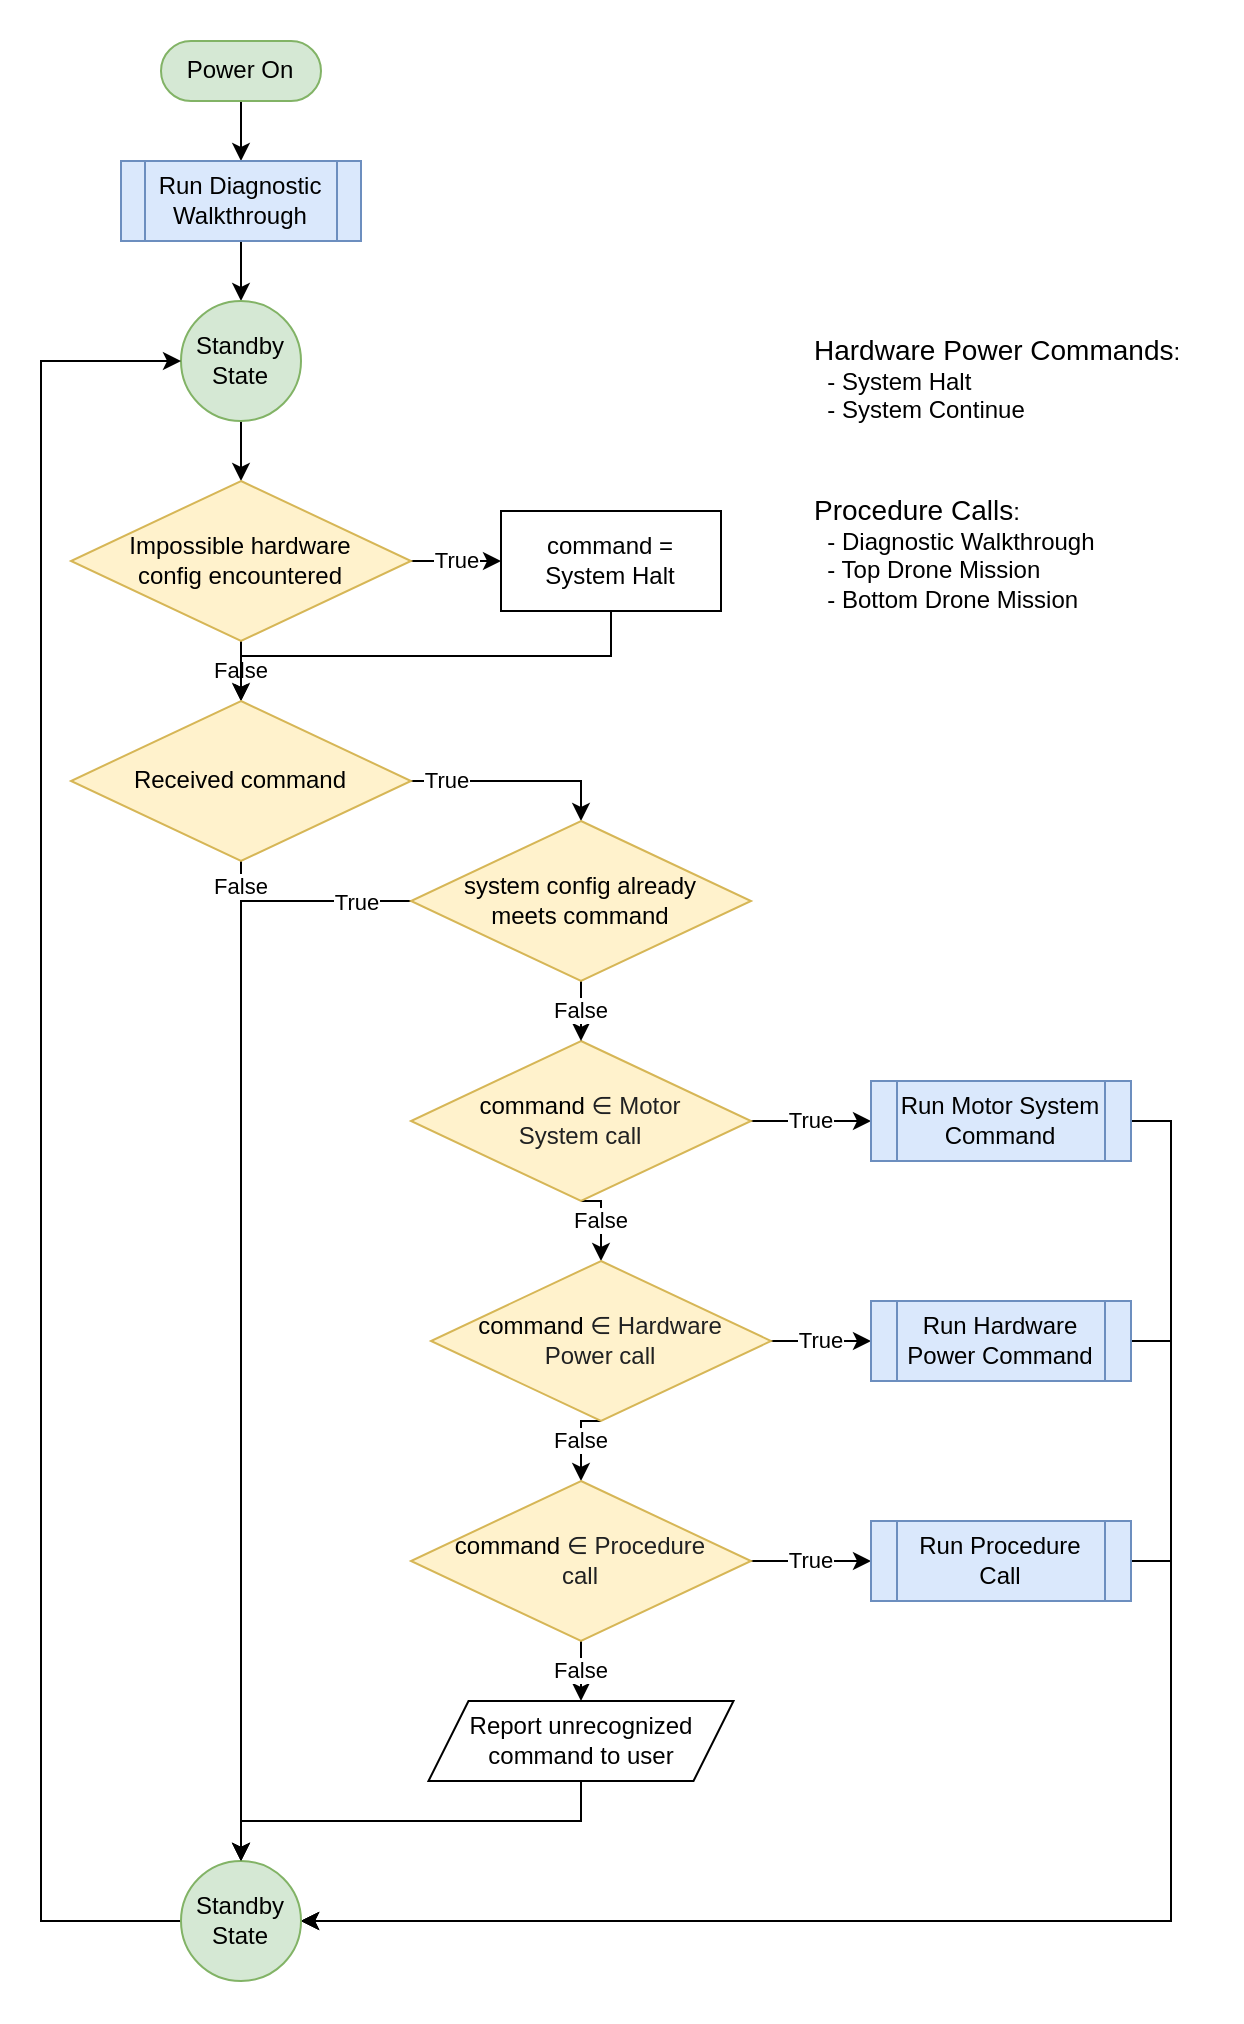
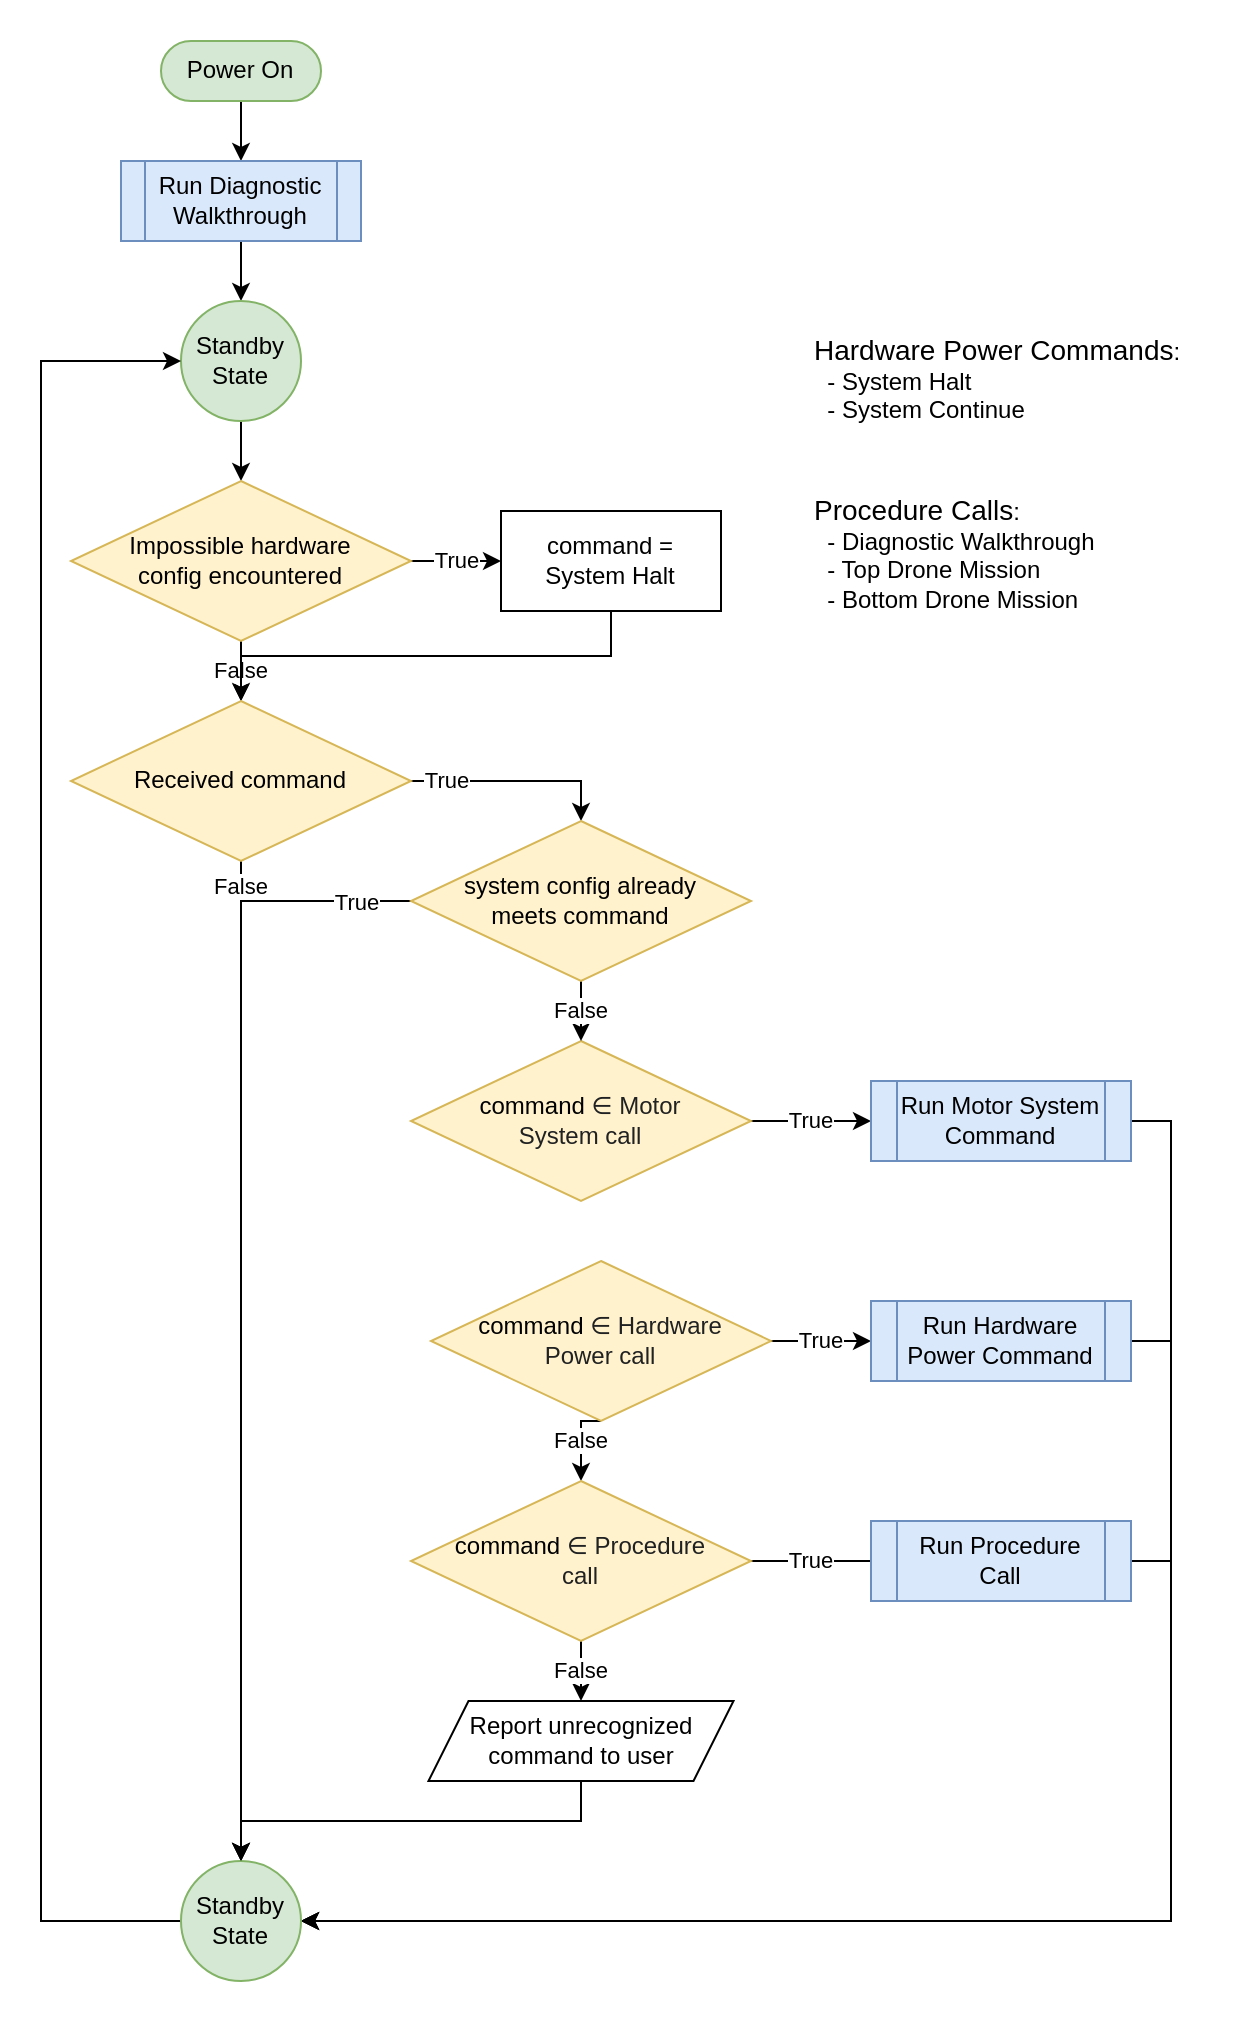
(601, 1214) -> none
(856, 1561) -> (861, 1561)
